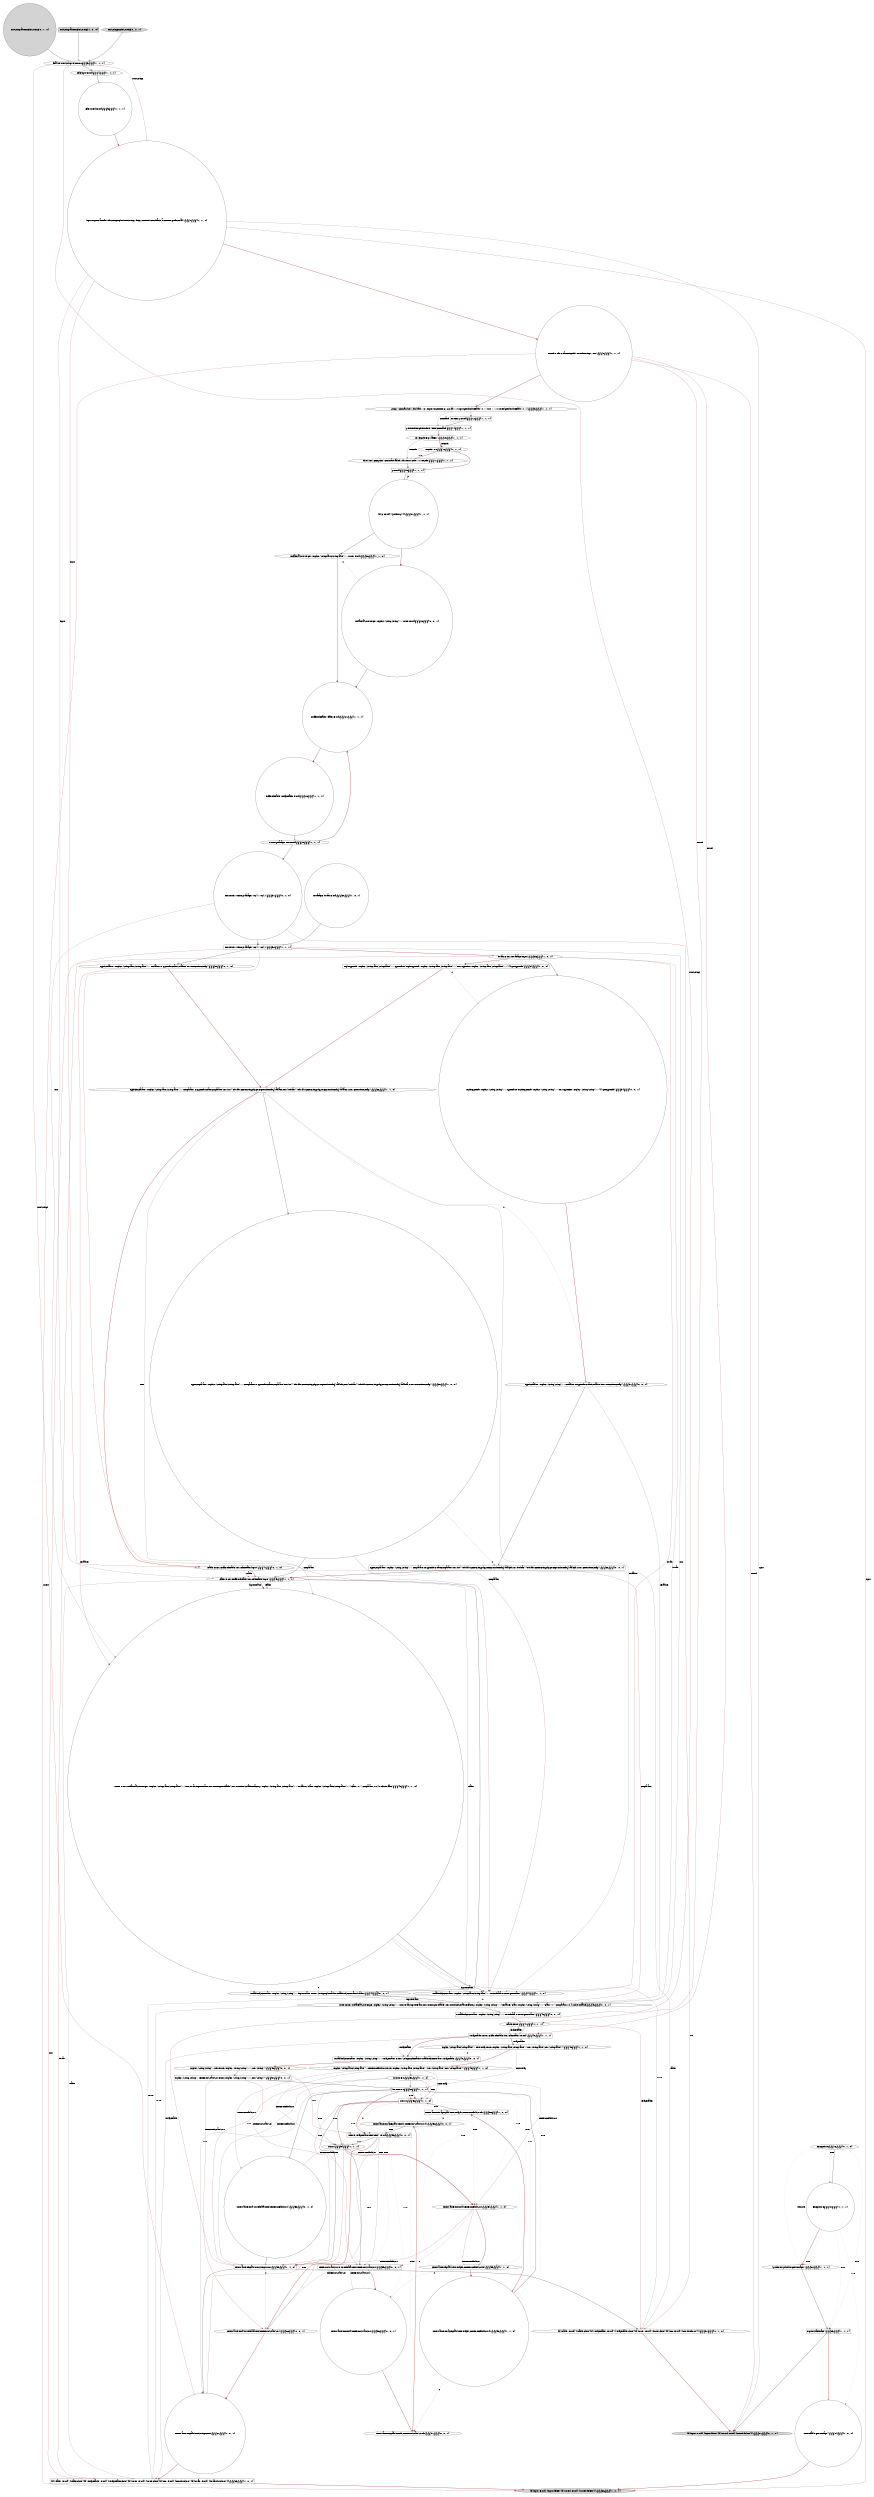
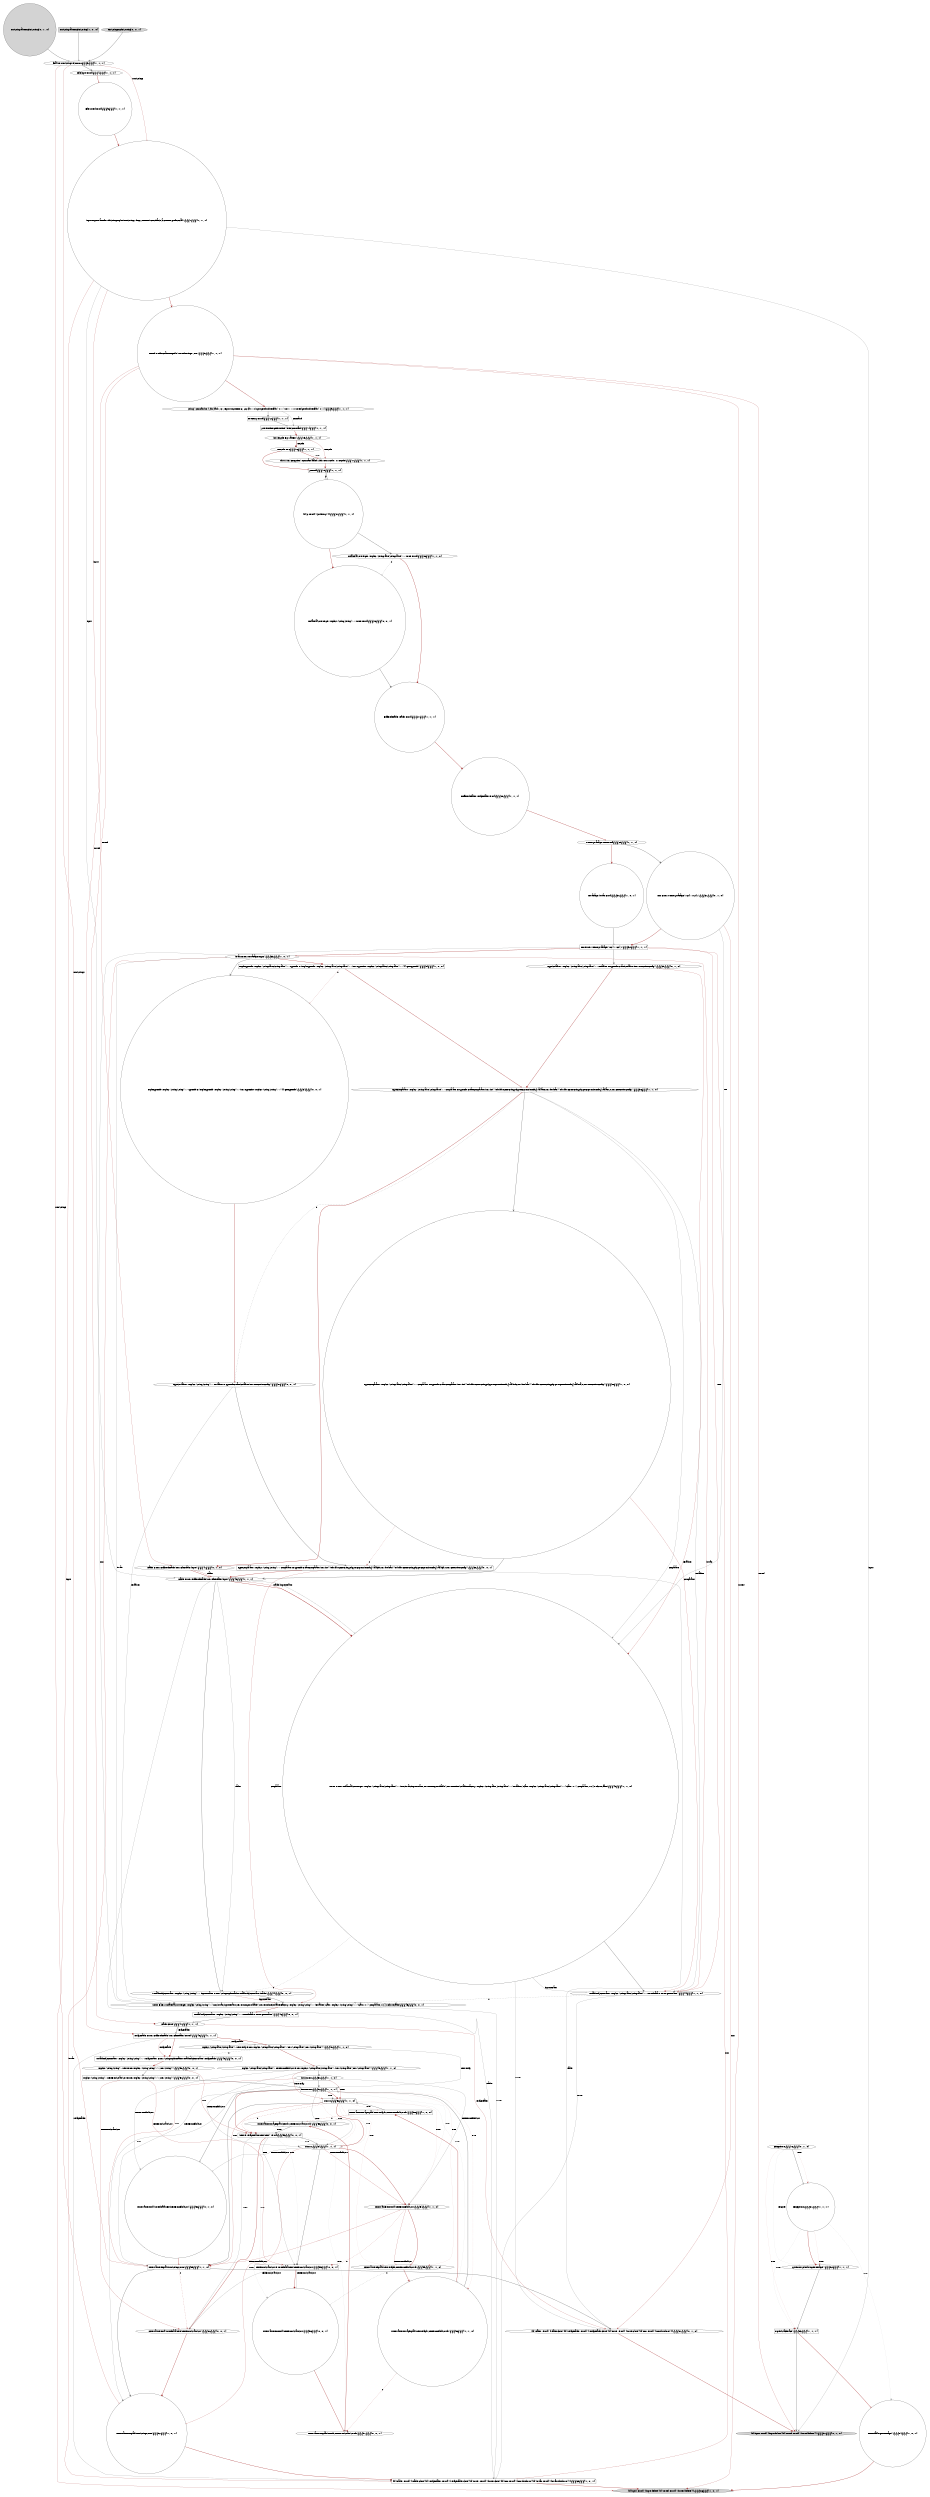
(349, 804) -> (612, 853)
